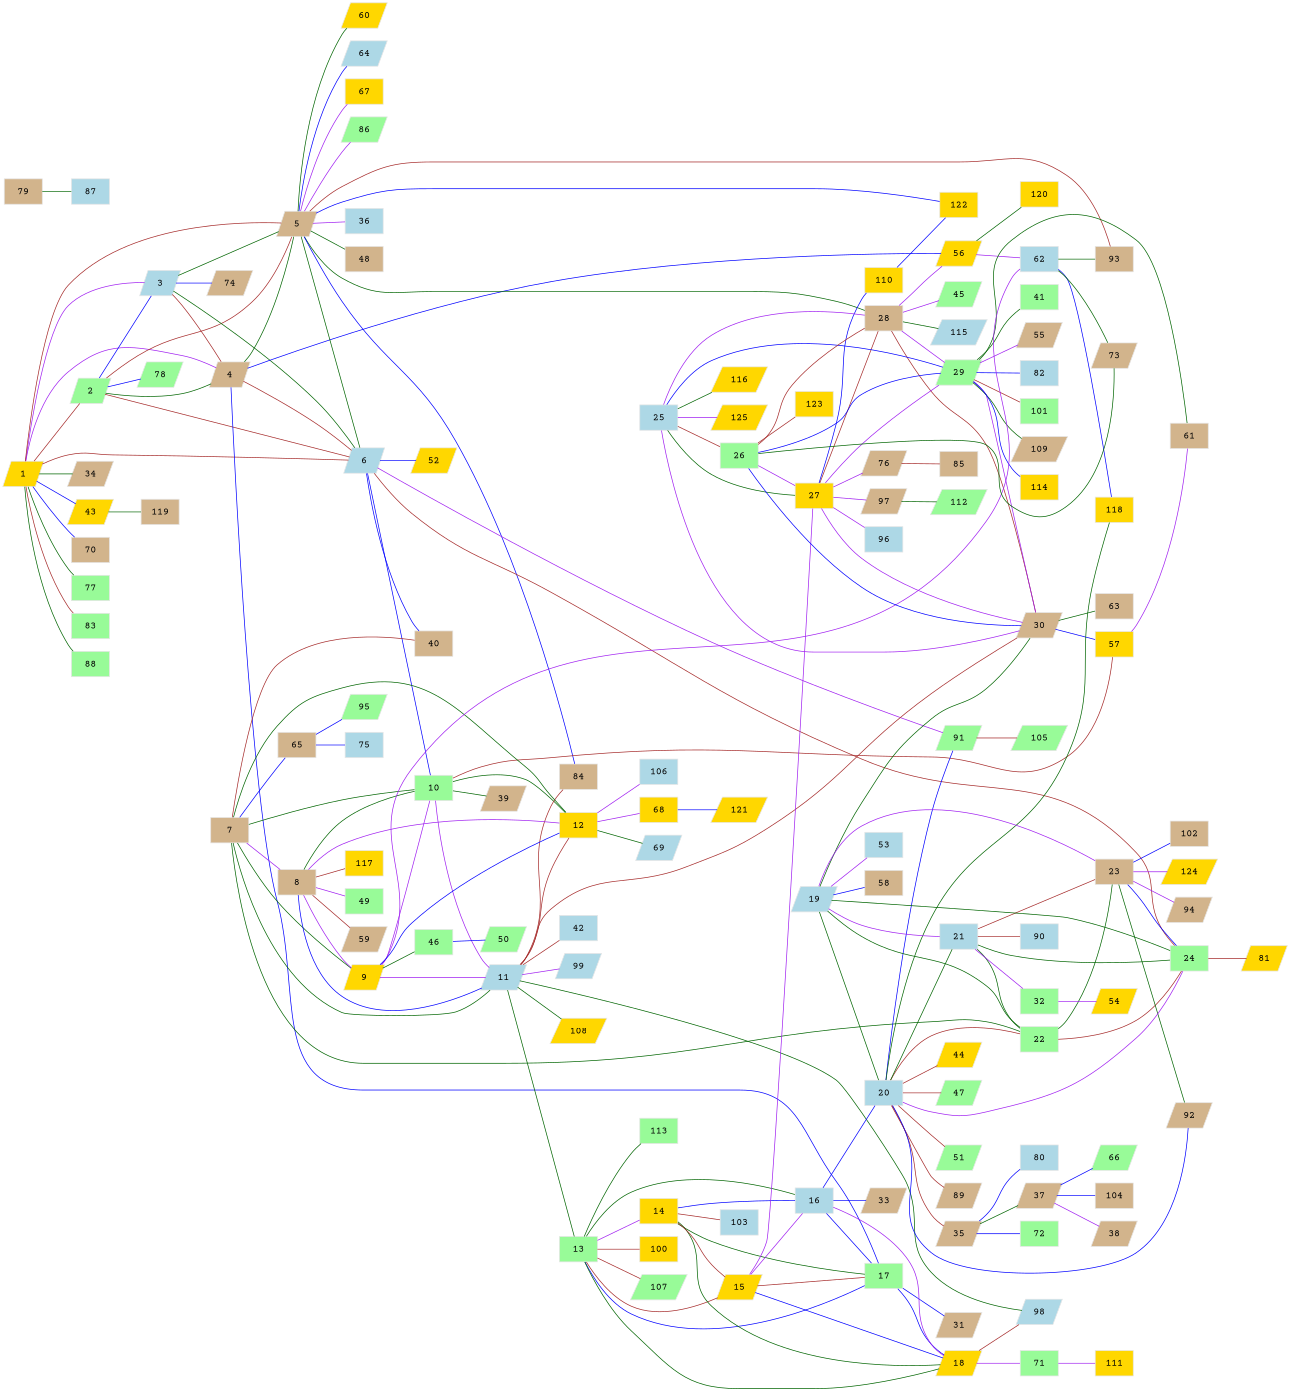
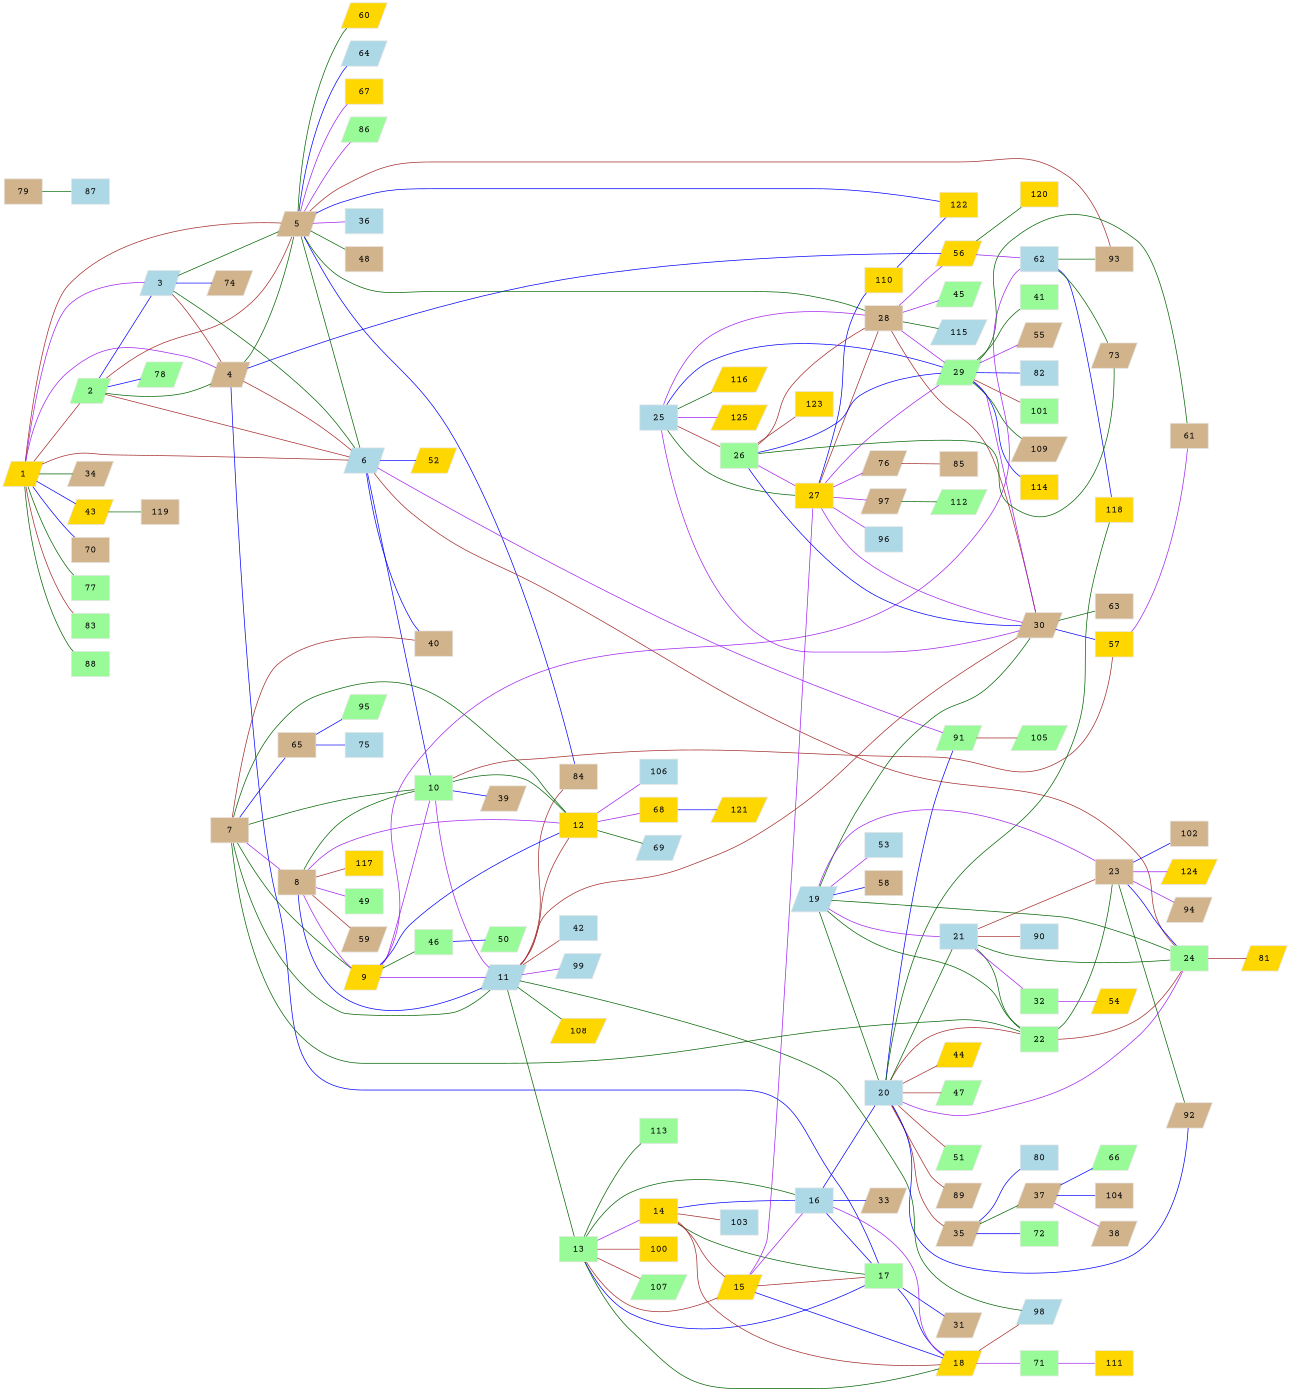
(470, 793) -> (470, 793)
(775, 1344) -> (775, 1344)
